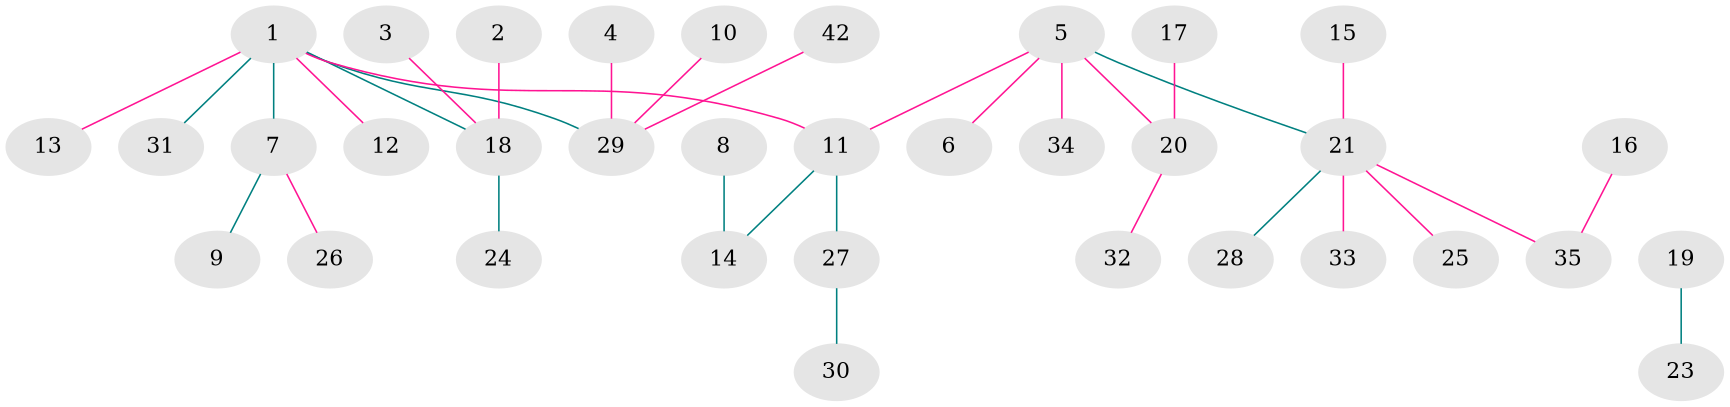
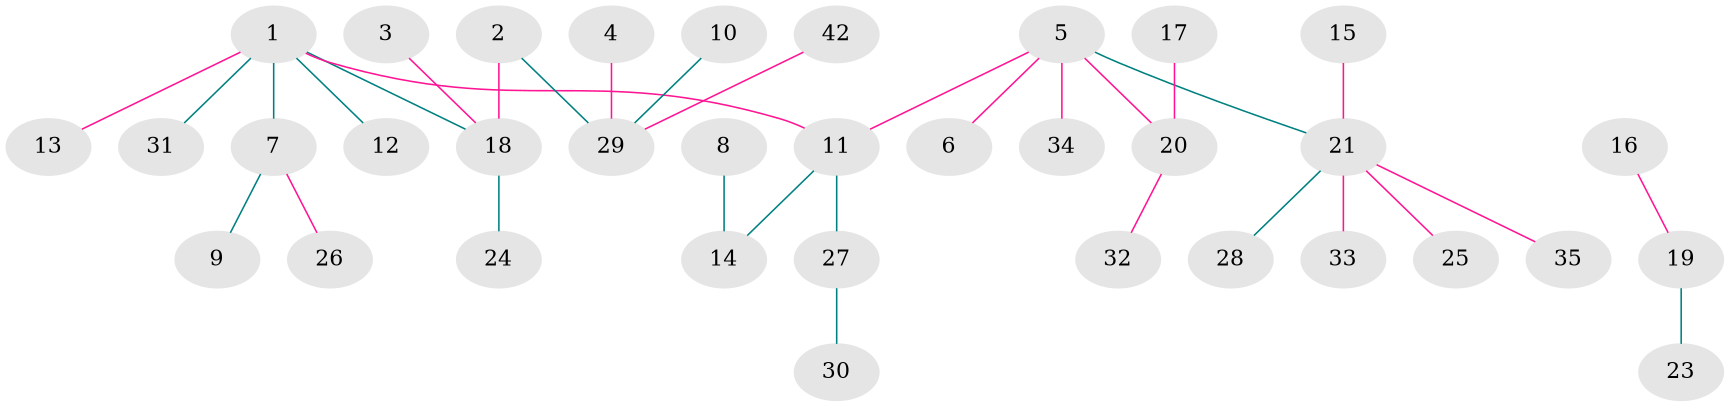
(673, 86) -> (673, 86)
(330, 91) -> (330, 91)
(484, 99) -> (545, 81)
(1597, 203) -> (1653, 203)
